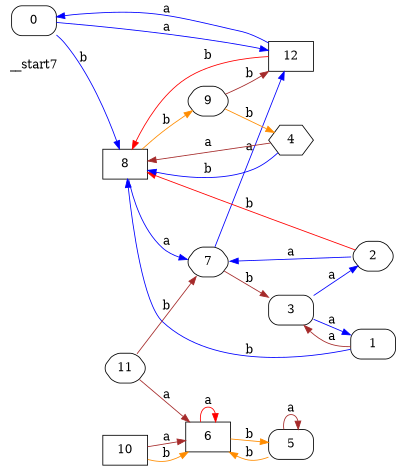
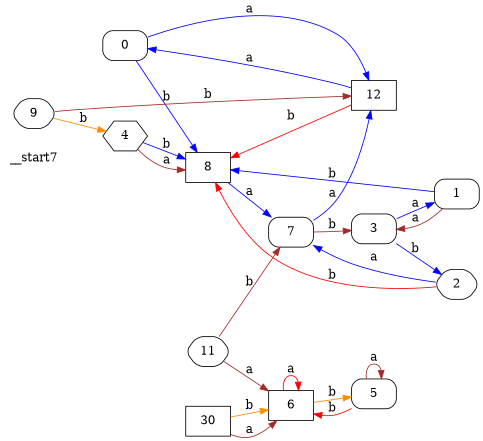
(163, 131) -> none
(208, 262) -> (291, 232)
(332, 276) -> (415, 249)
(125, 450) -> (208, 421)
(252, 460) -> (337, 414)
